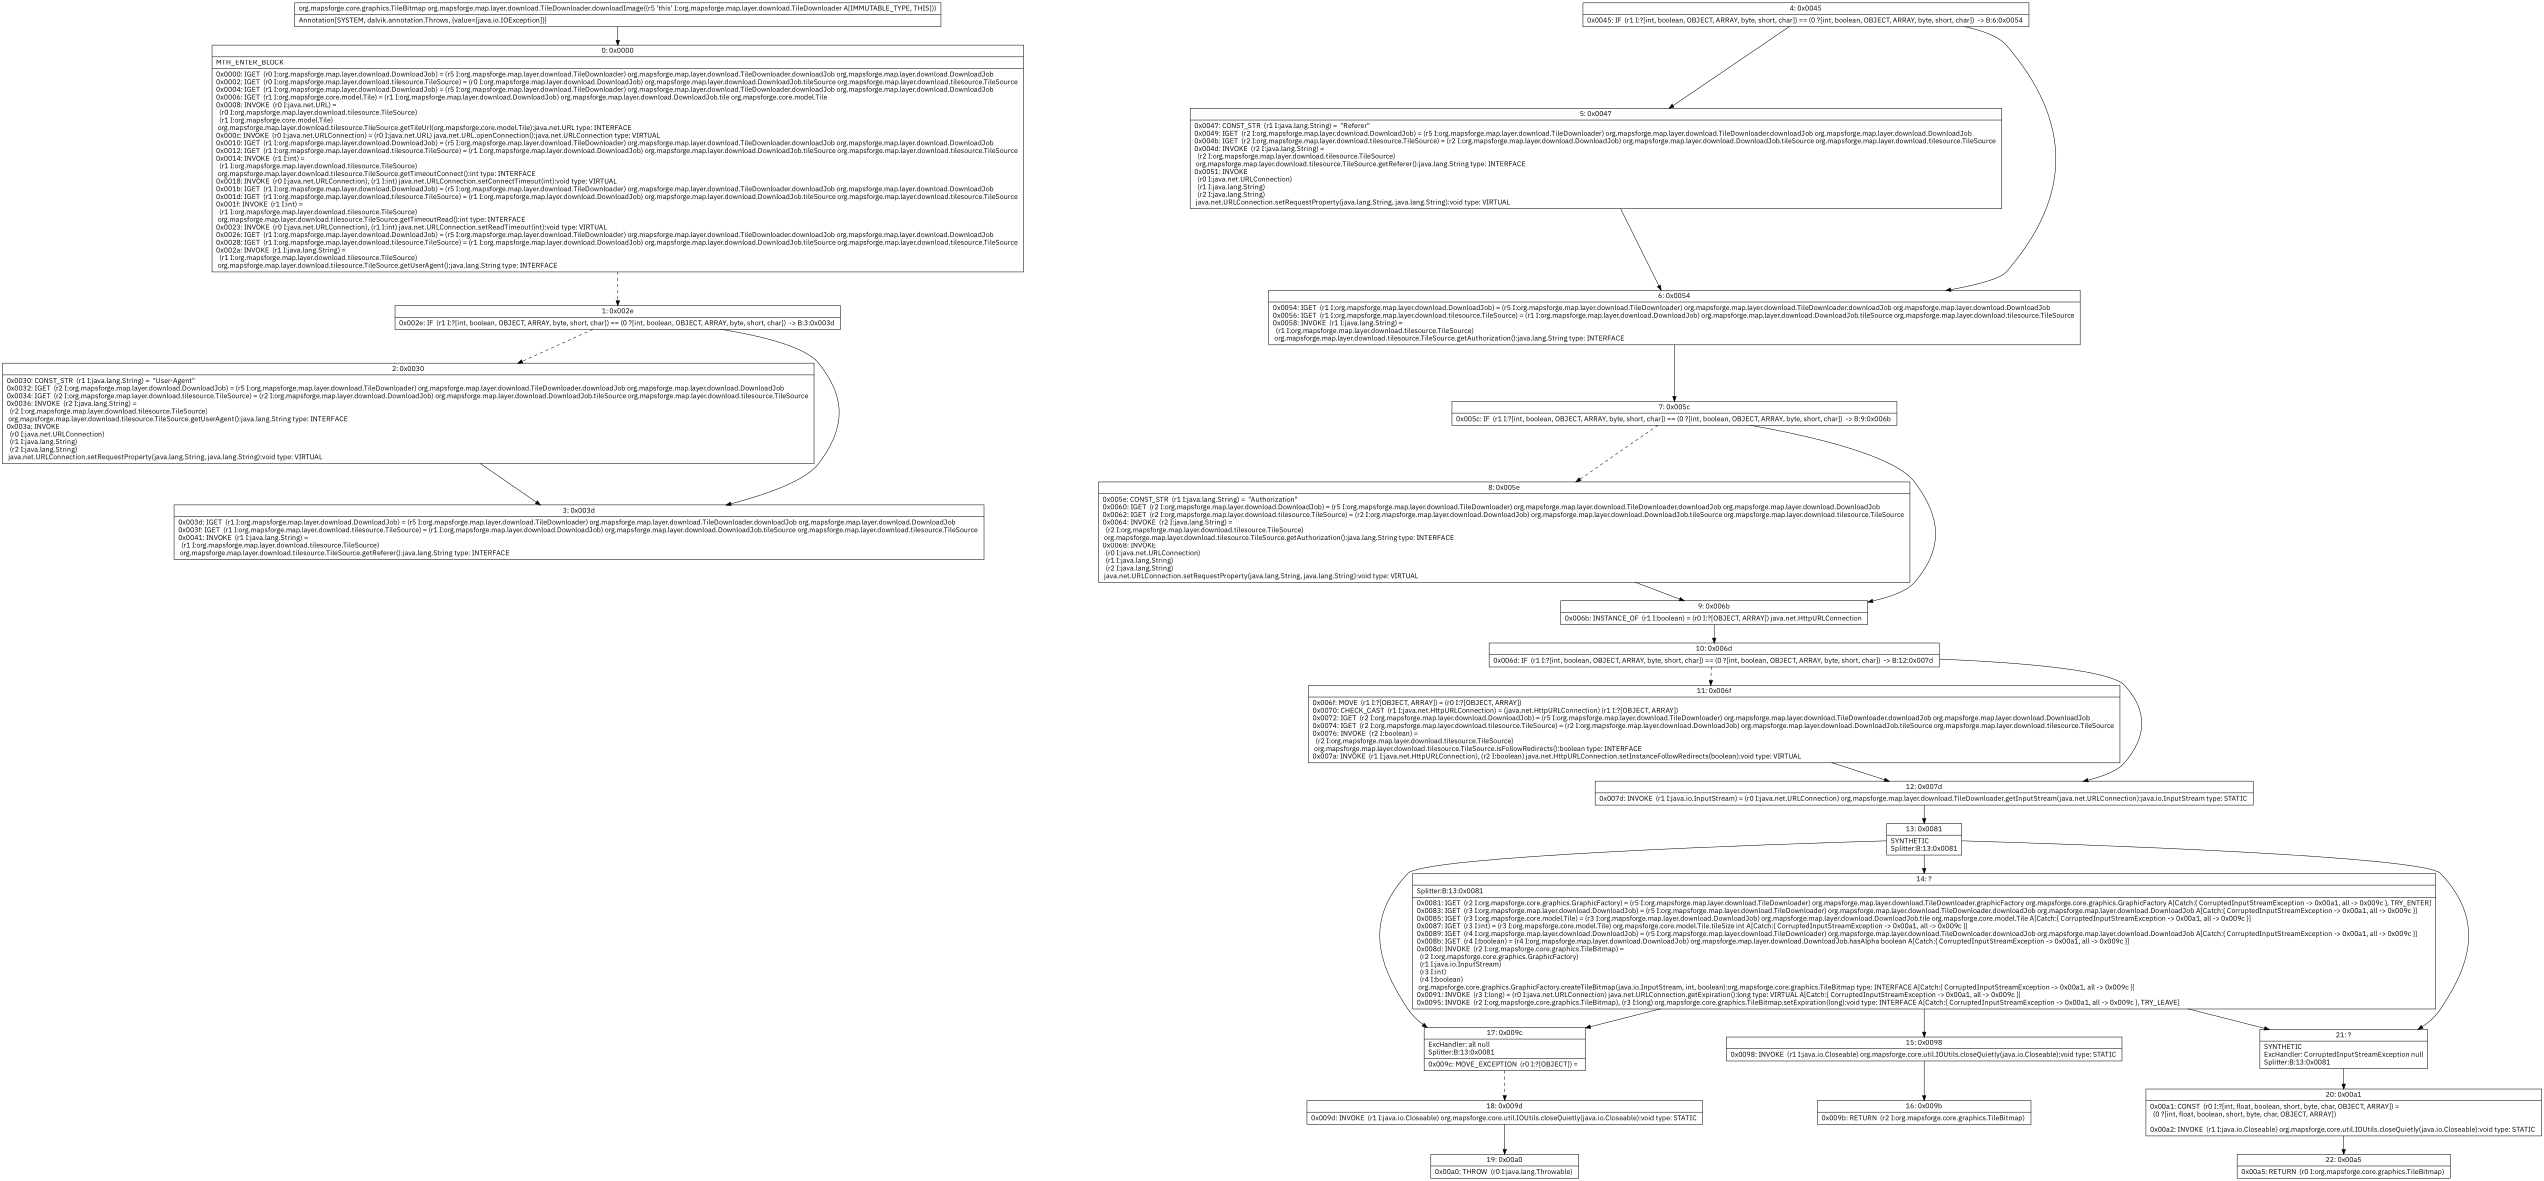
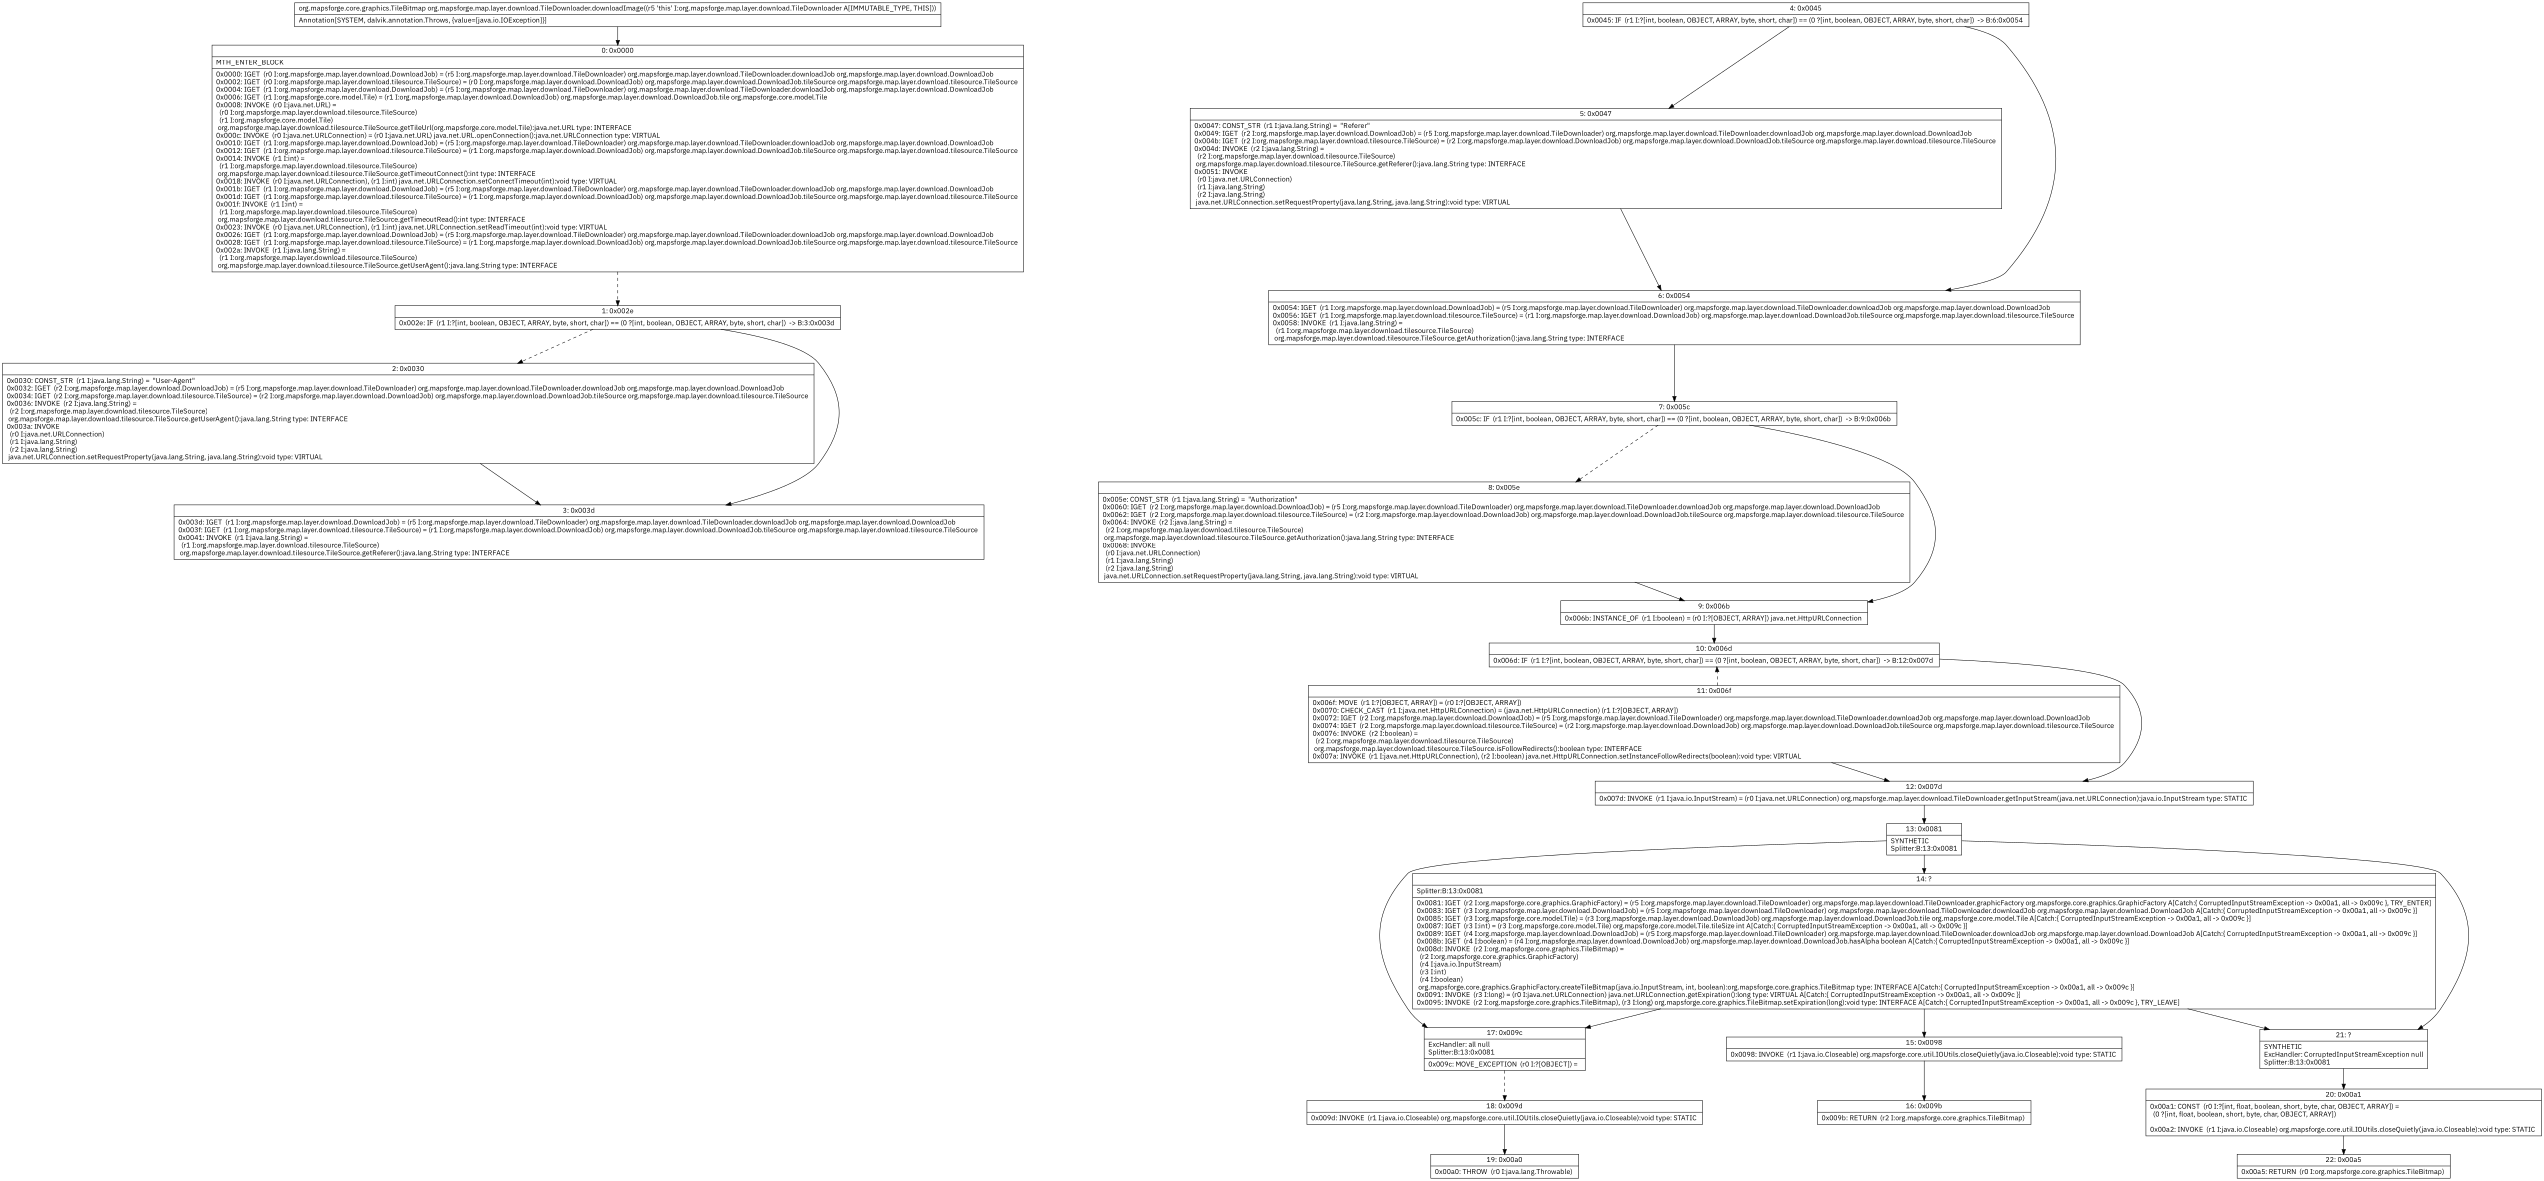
(1711, 673) -> (1717, 679)
(1459, 964) -> (1459, 964)
